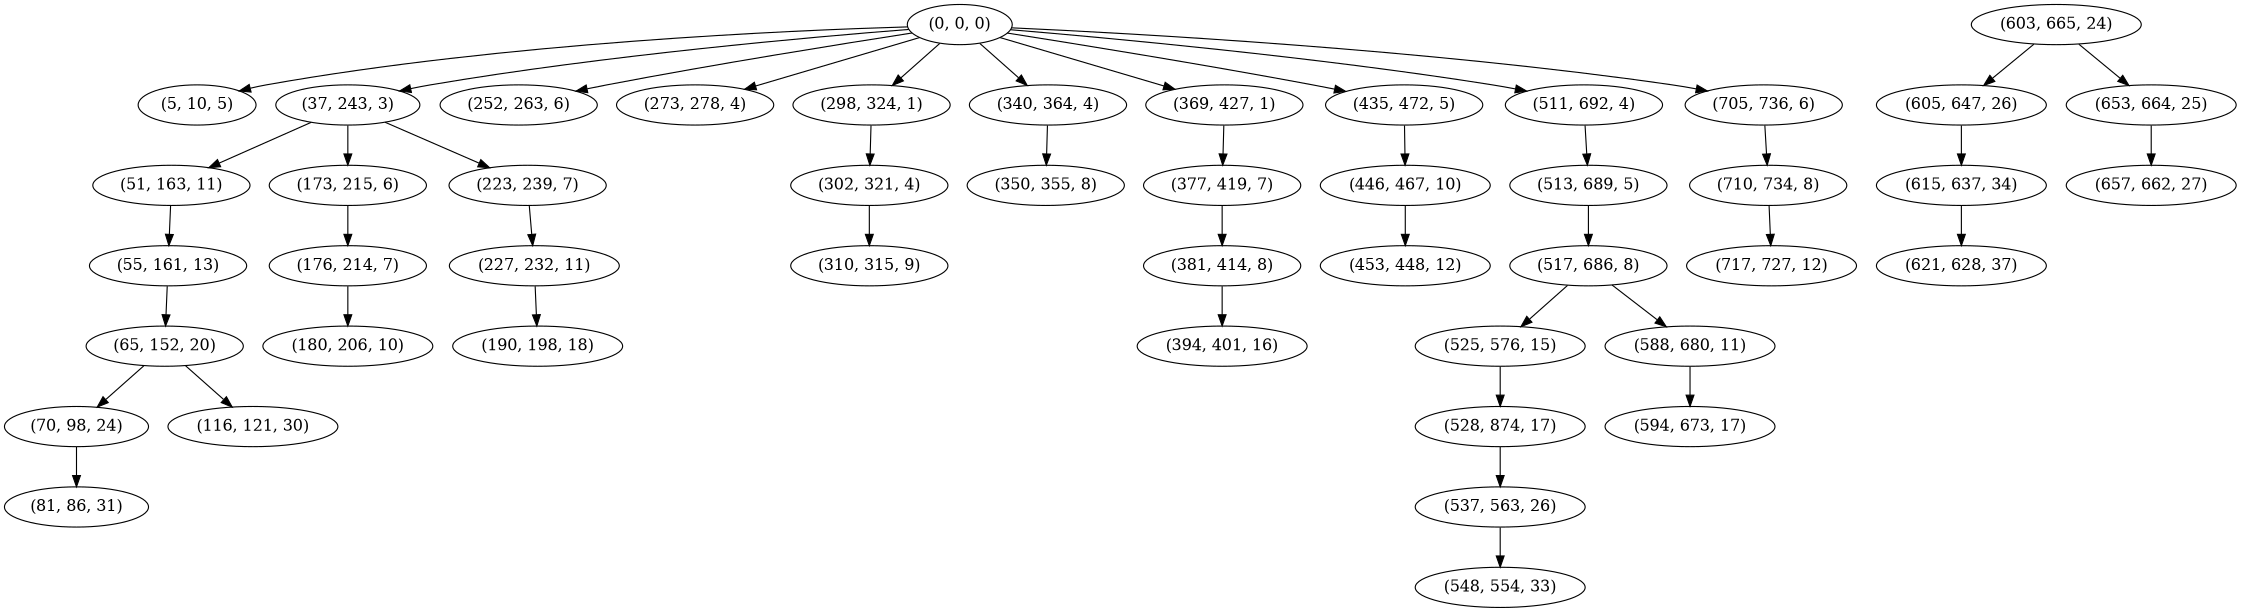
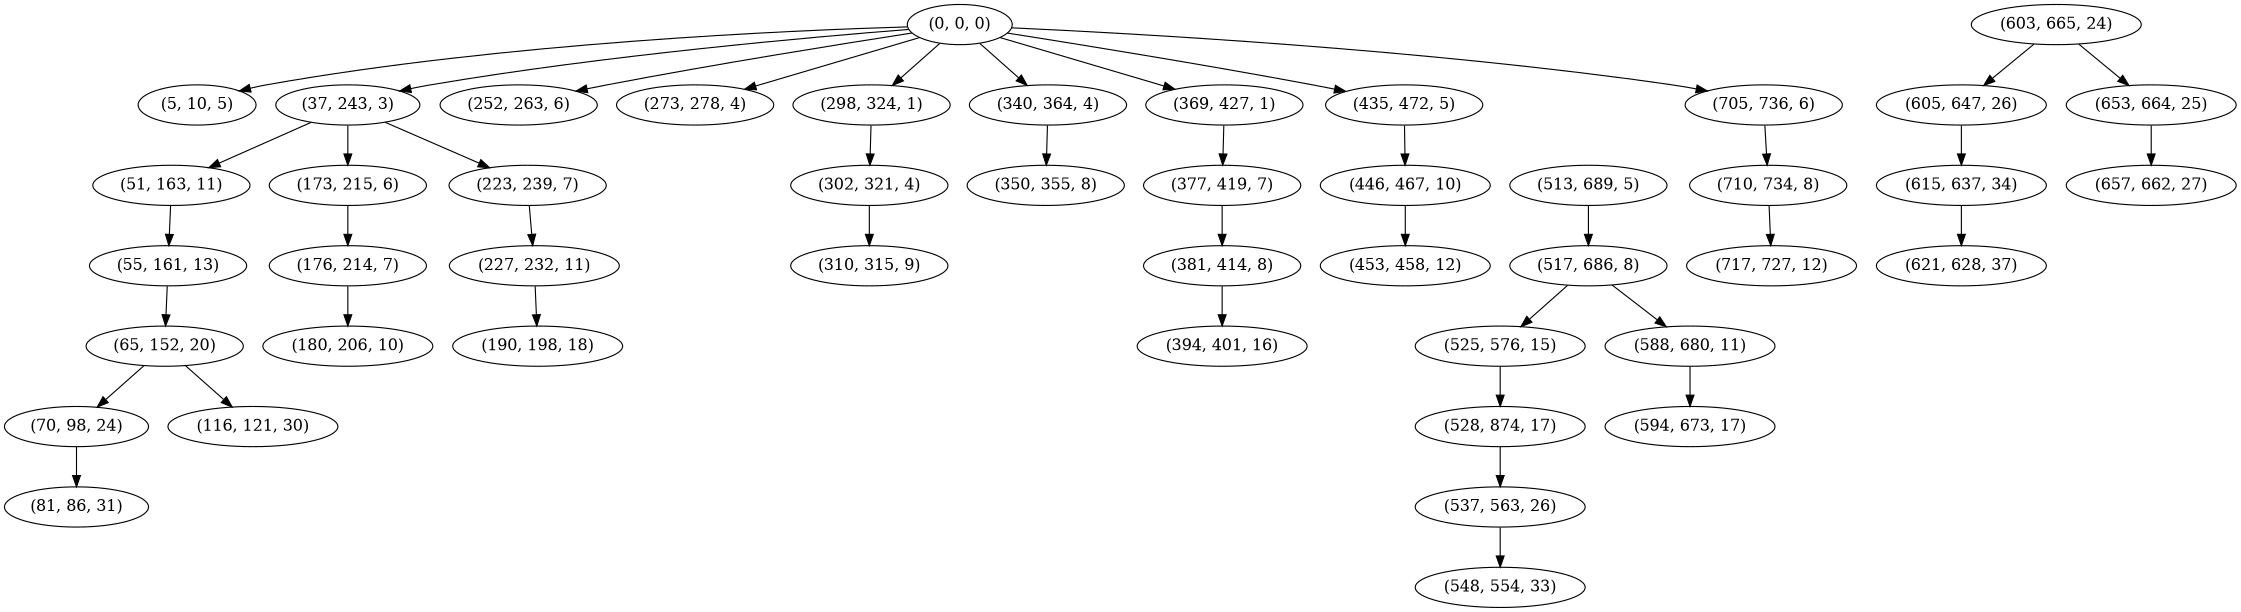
(1584, 105) -> none
(1405, 266) -> (1405, 266)
